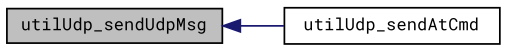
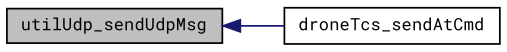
(392, 26) -> (392, 26)
